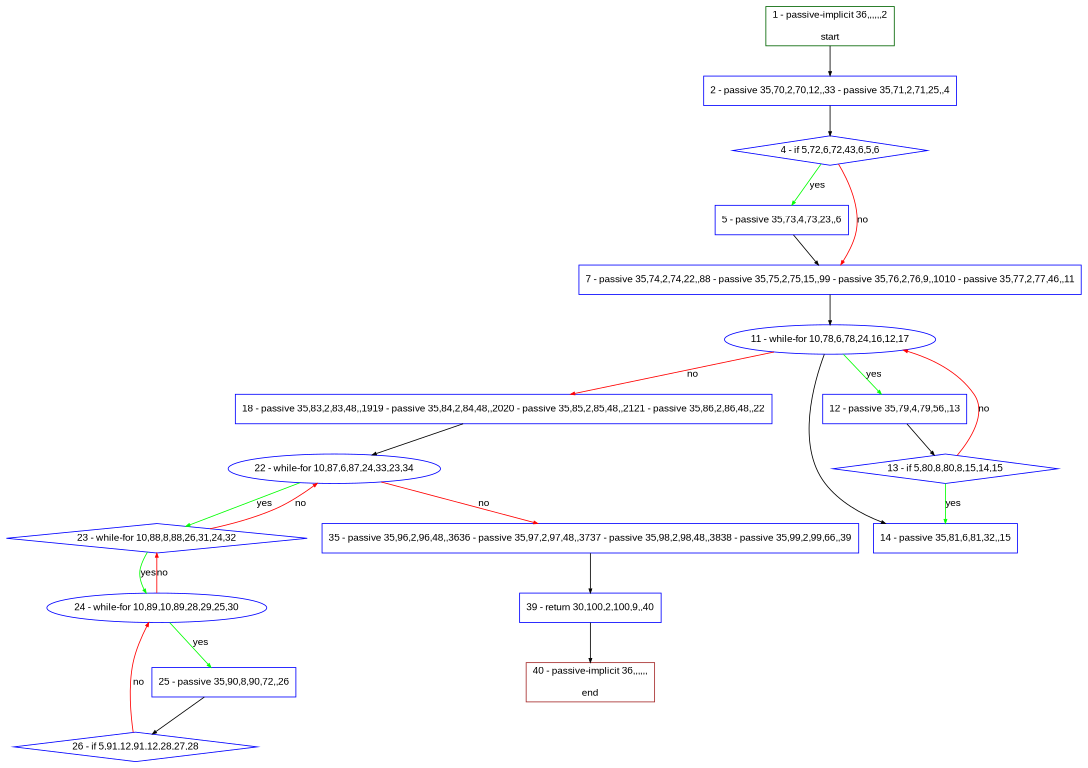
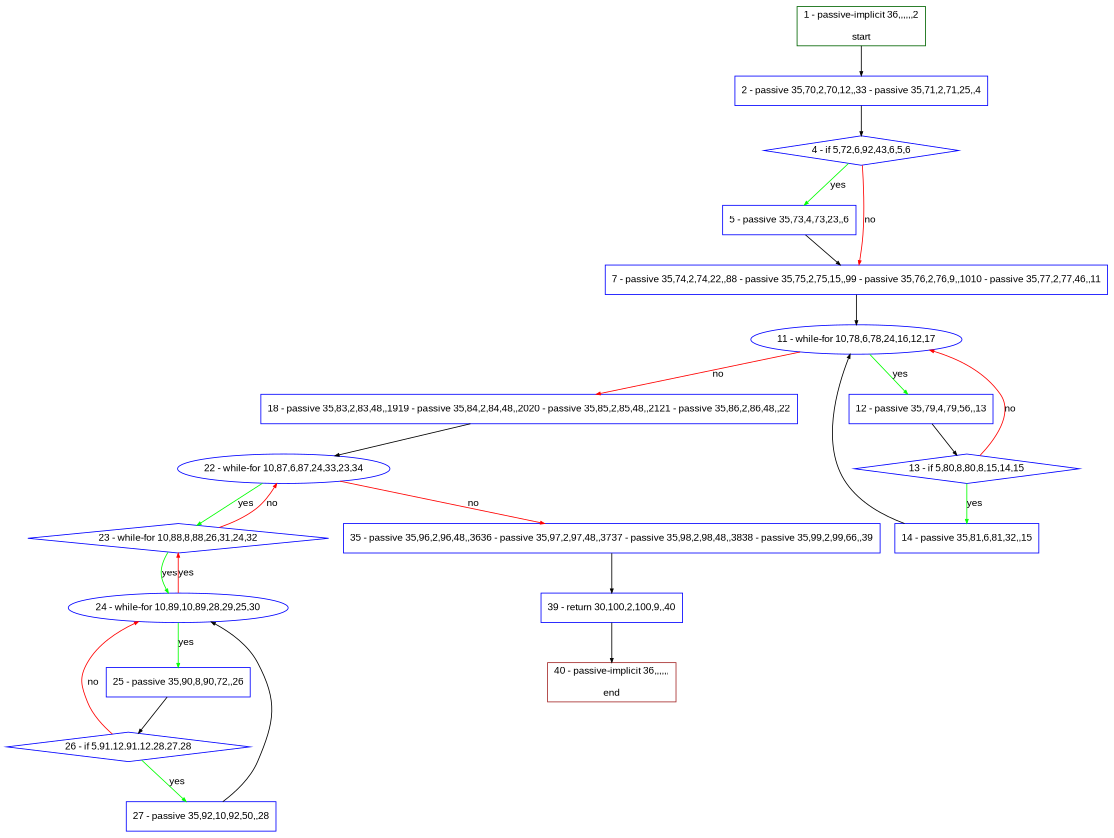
(830, 151) -> (861, 151)
(812, 454) -> (835, 457)
(163, 573) -> (186, 573)
none -> (201, 816)
